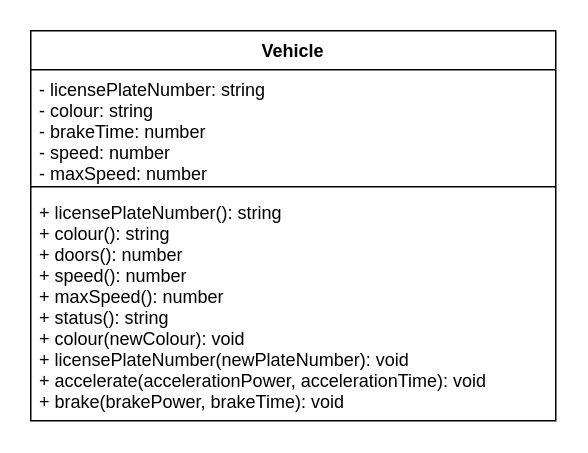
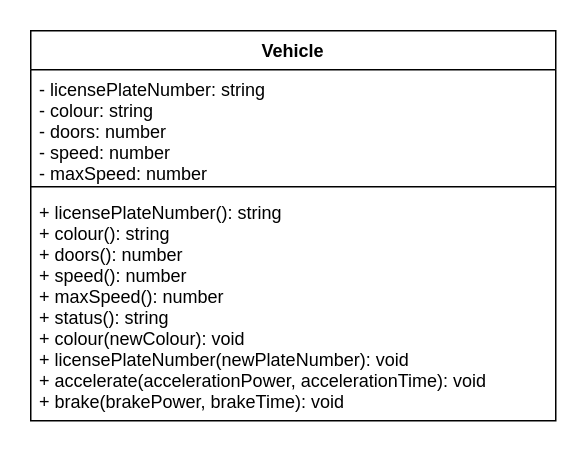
(164, 90) -> (164, 90)
